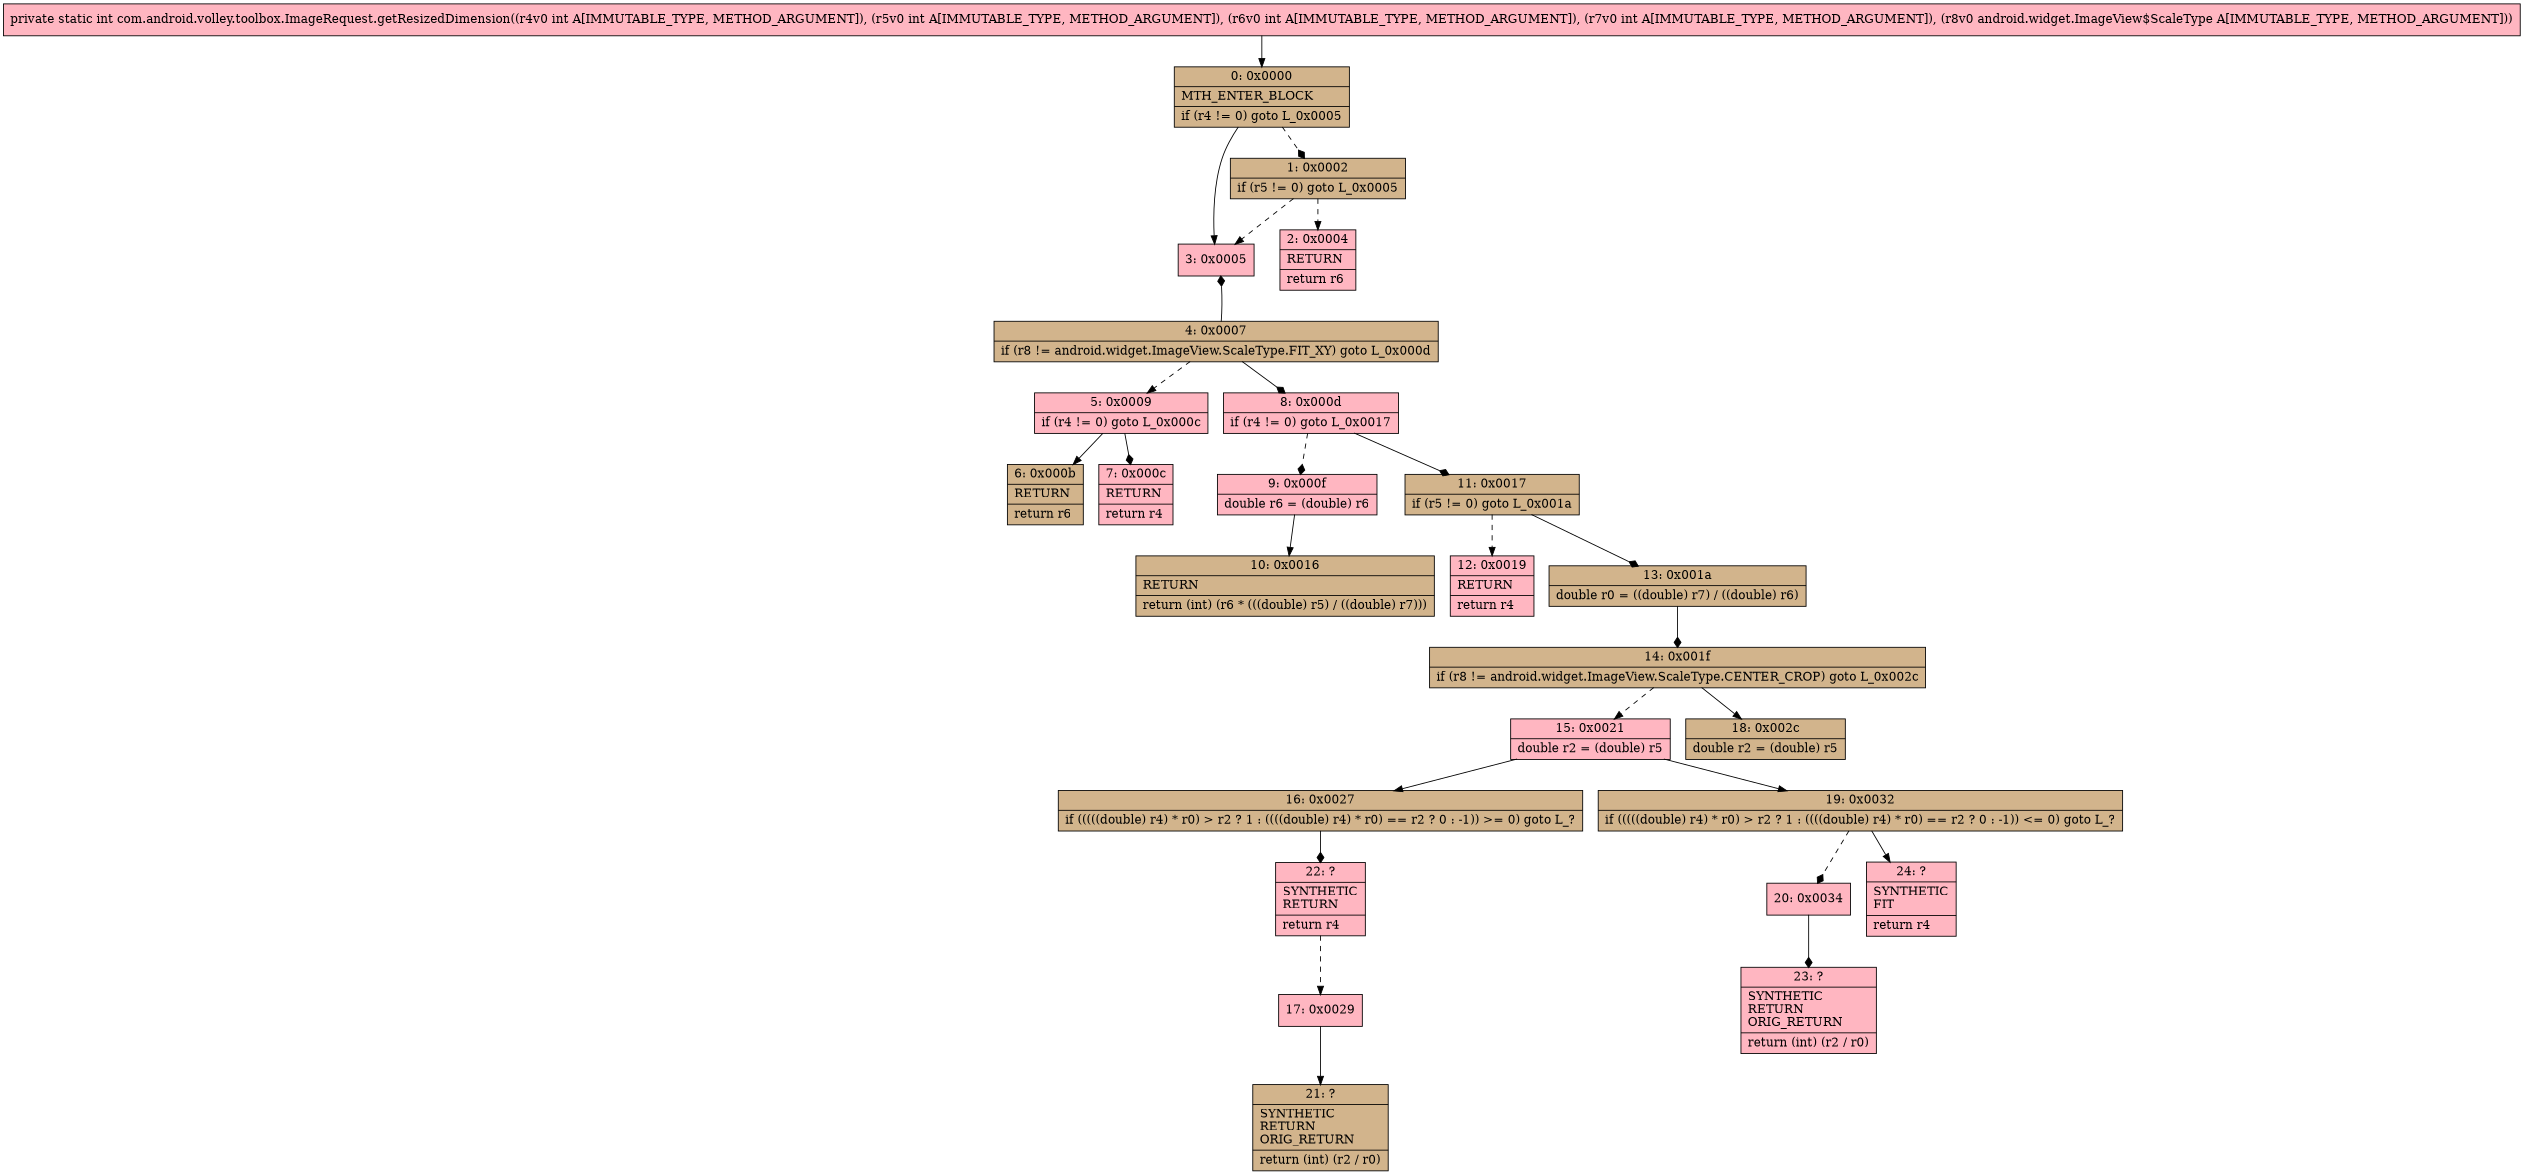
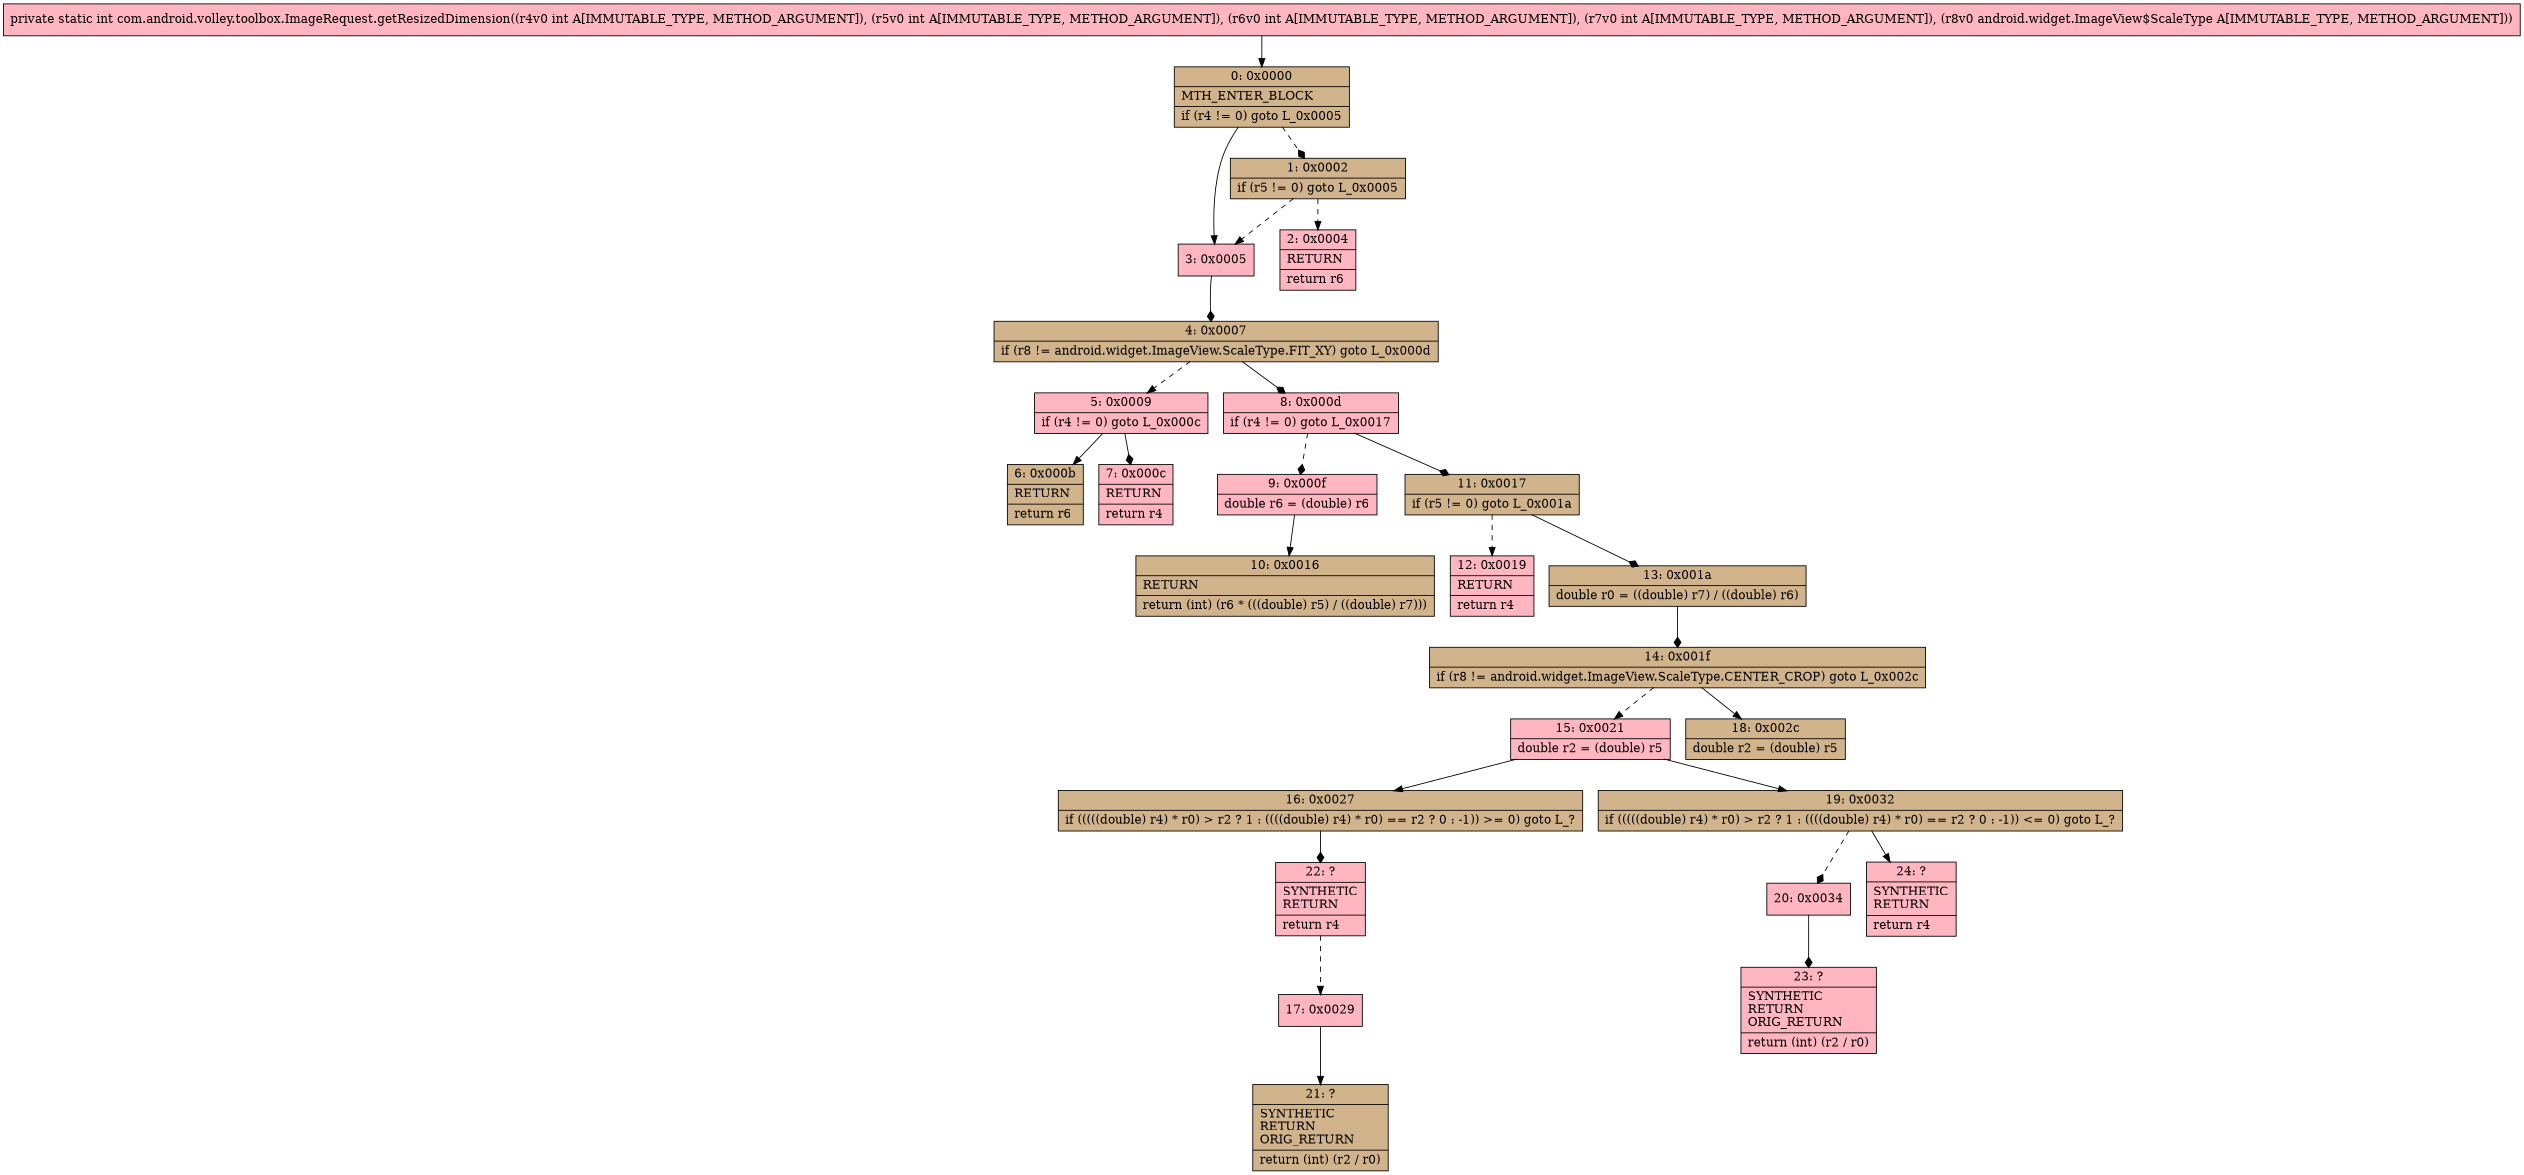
(1222, 304) -> (1210, 293)
(1884, 905) -> (1901, 905)
